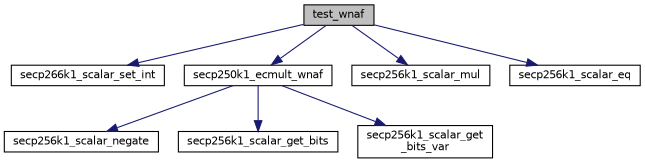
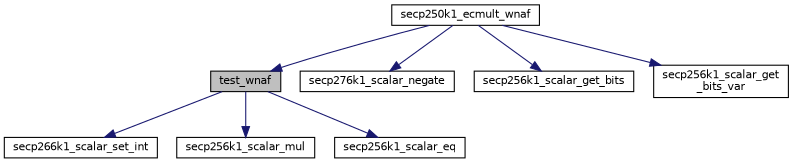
(303, 42) -> (355, 45)
(81, 142) -> (377, 81)
